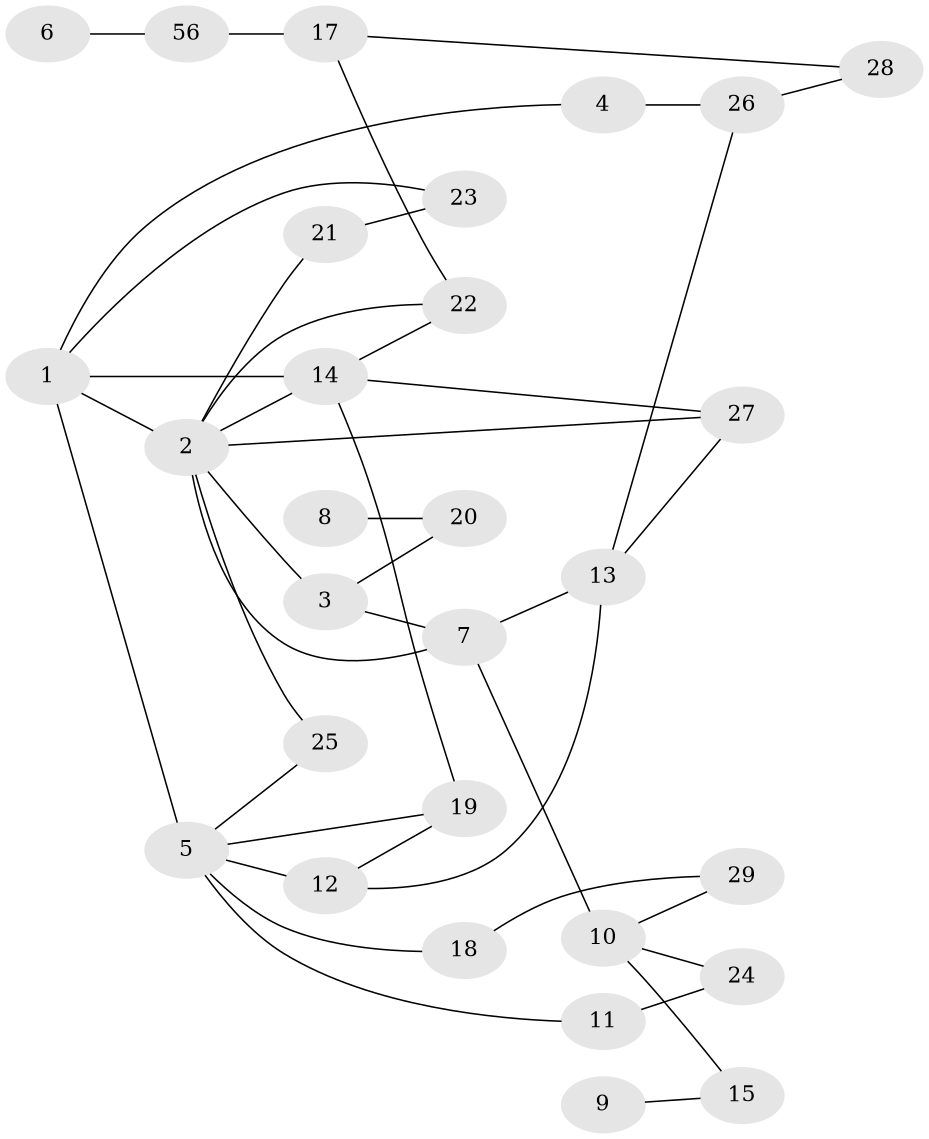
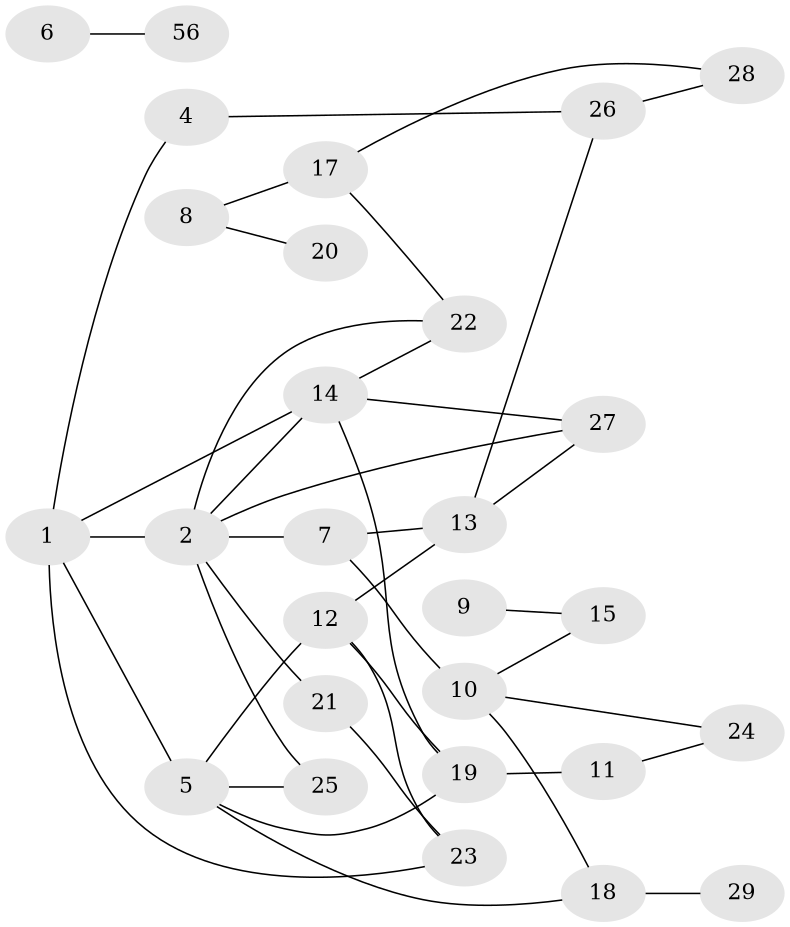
(256, 34) -> (256, 194)
(326, 602) -> none
none -> (395, 739)
(673, 907) -> (543, 788)
(365, 989) -> (523, 773)
